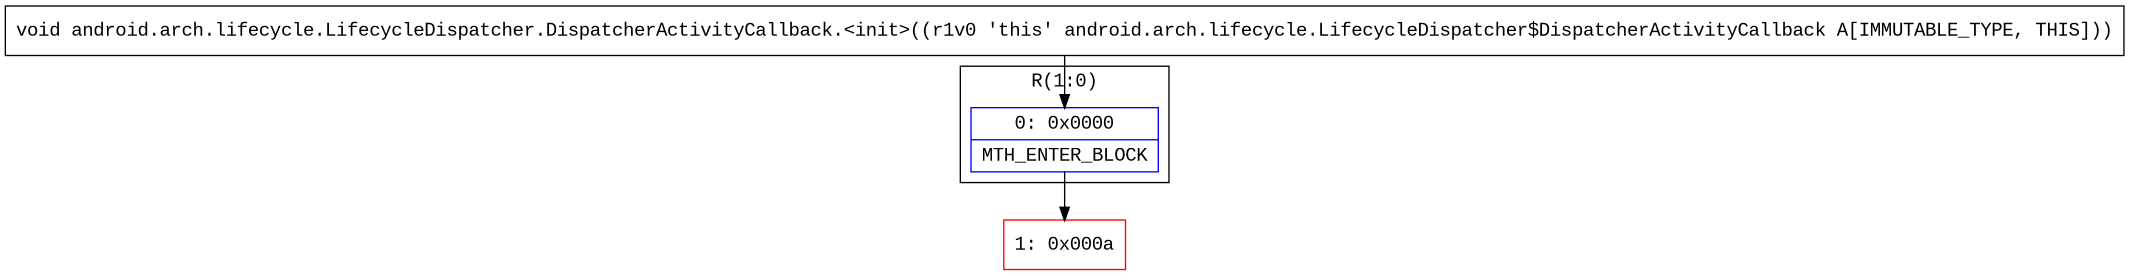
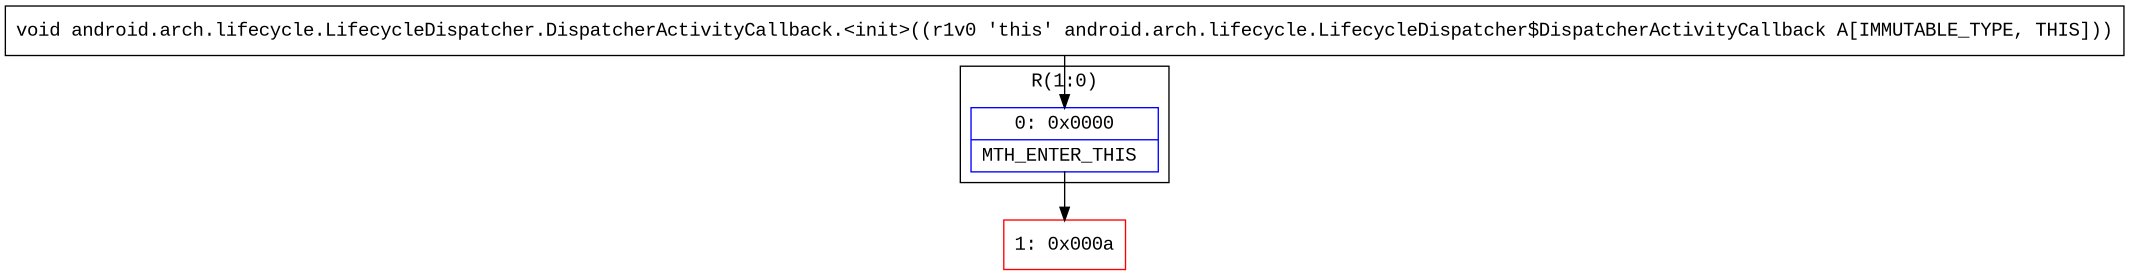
(1065, 155) -> (1059, 155)
